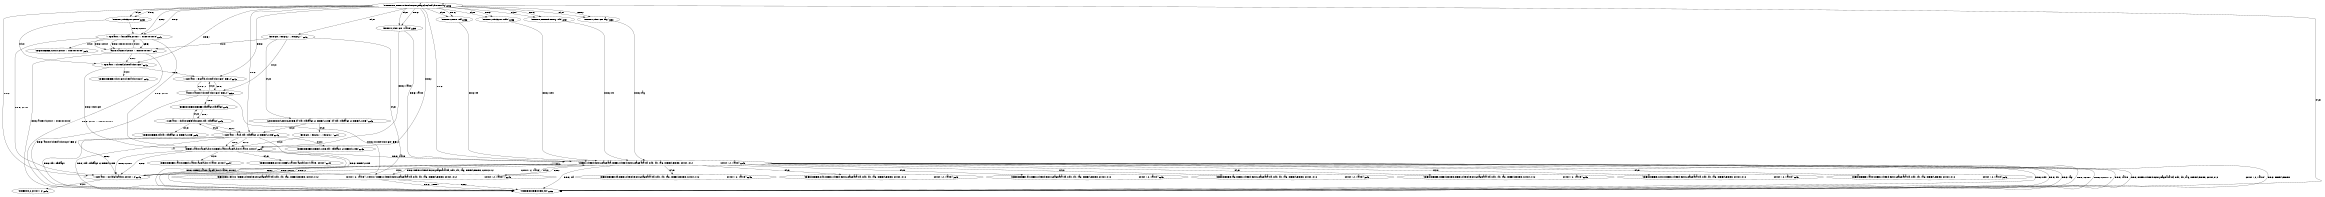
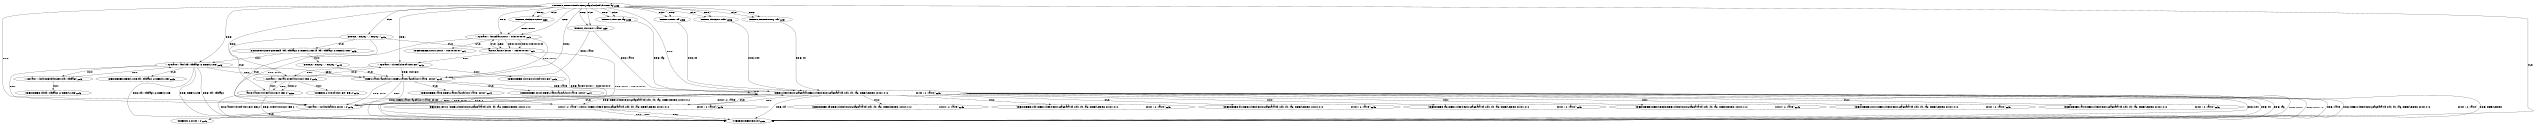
(21, 38) -> (344, 72)
none -> (337, 93)
(204, 107) -> none
